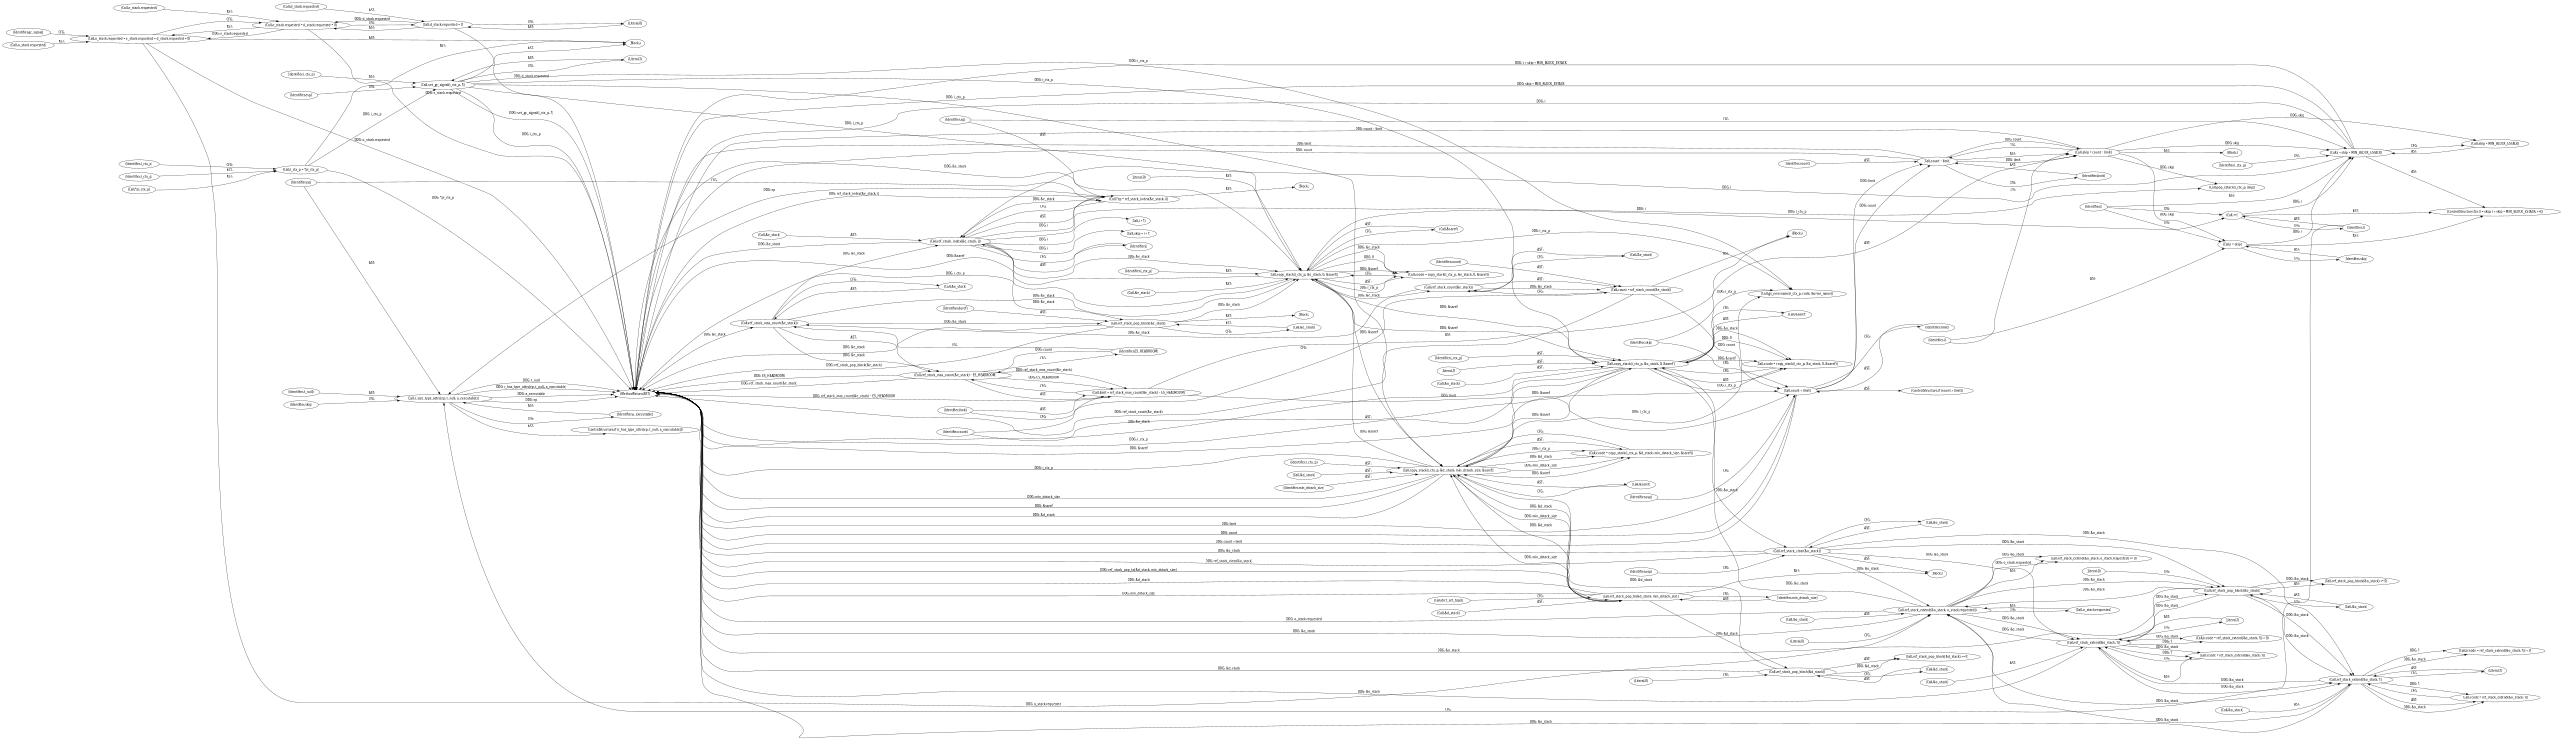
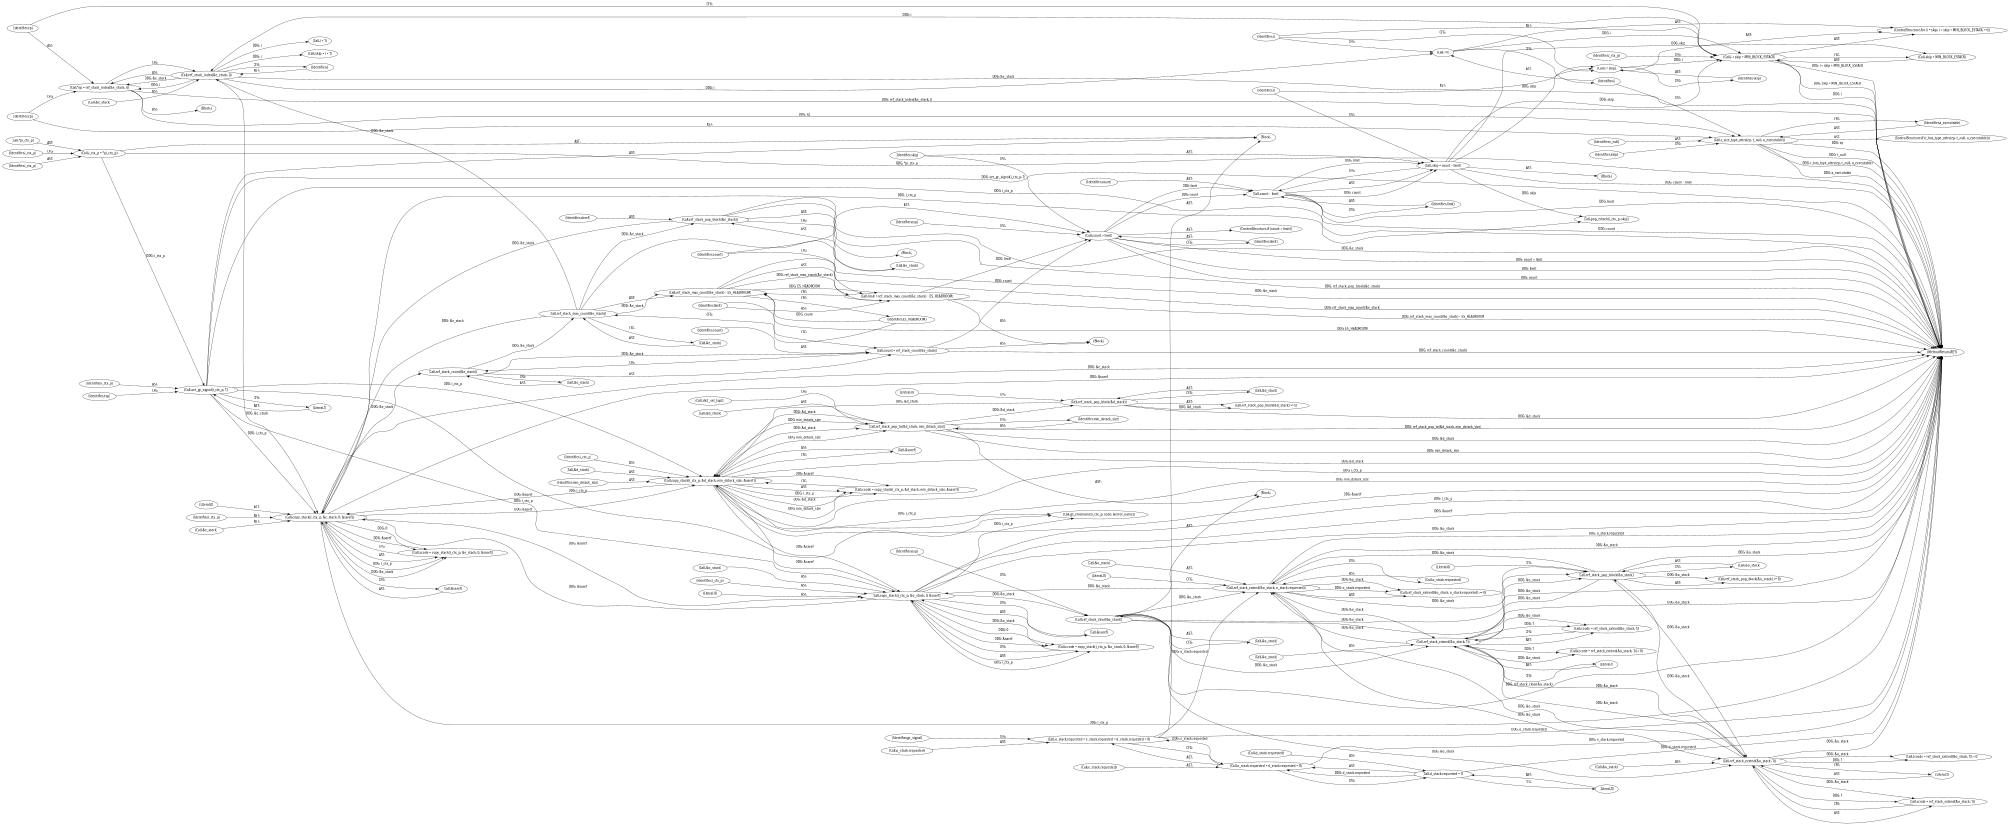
(1551, 234) -> none
(1030, 309) -> none
(692, 352) -> (1238, 294)
